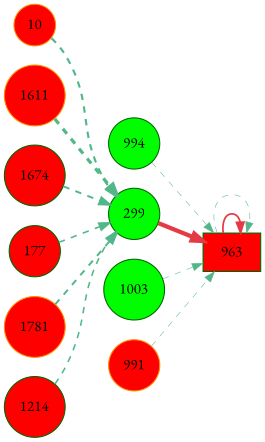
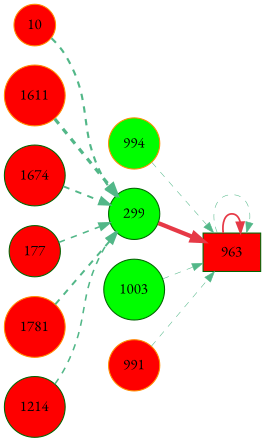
(134, 143) -> (134, 143)
